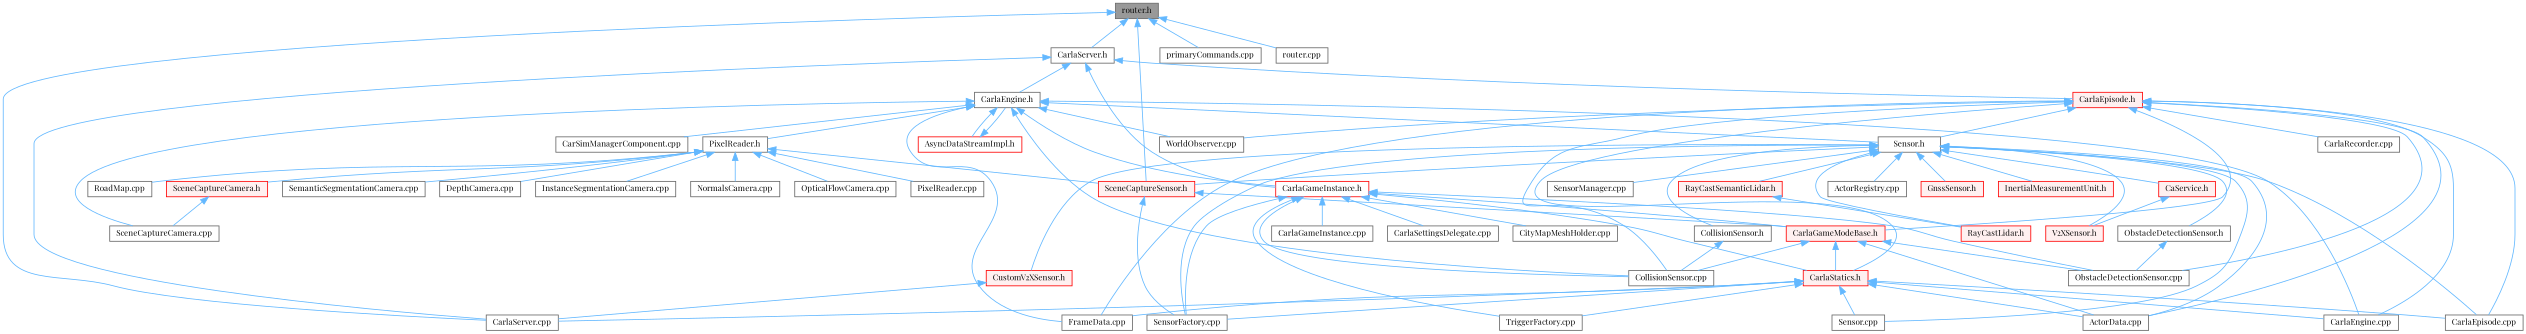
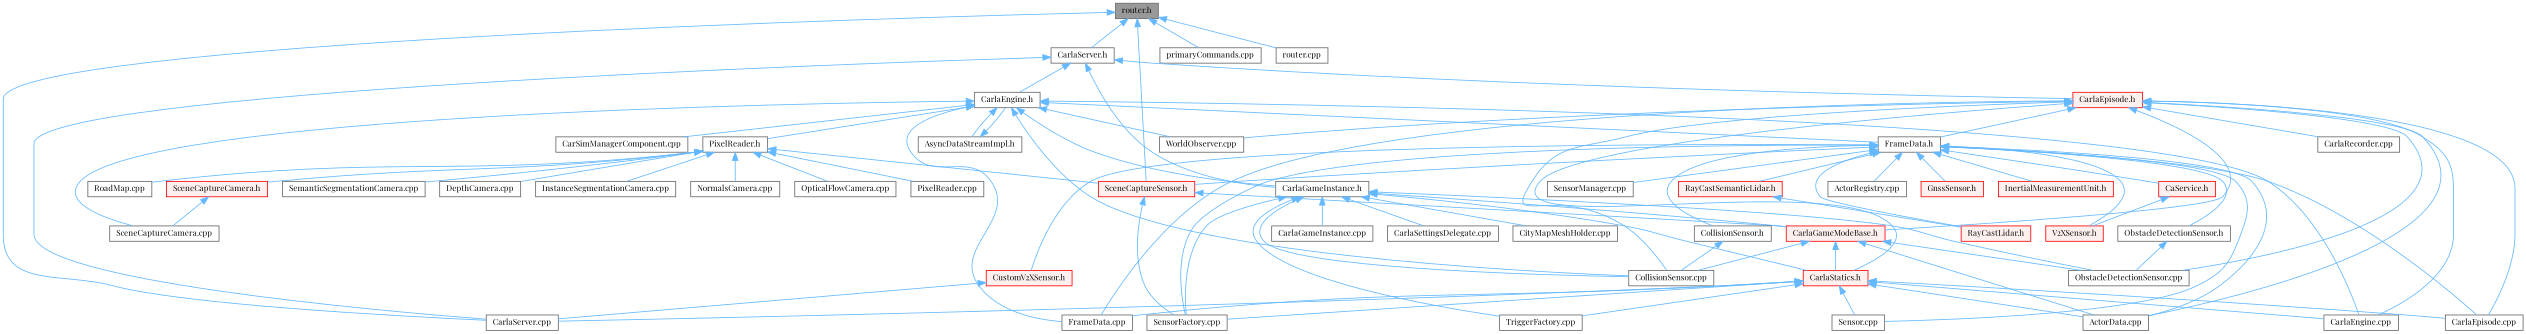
(970, 145) -> (970, 145)
(1909, 145) -> (1909, 145)
(1322, 189) -> (1322, 189)
